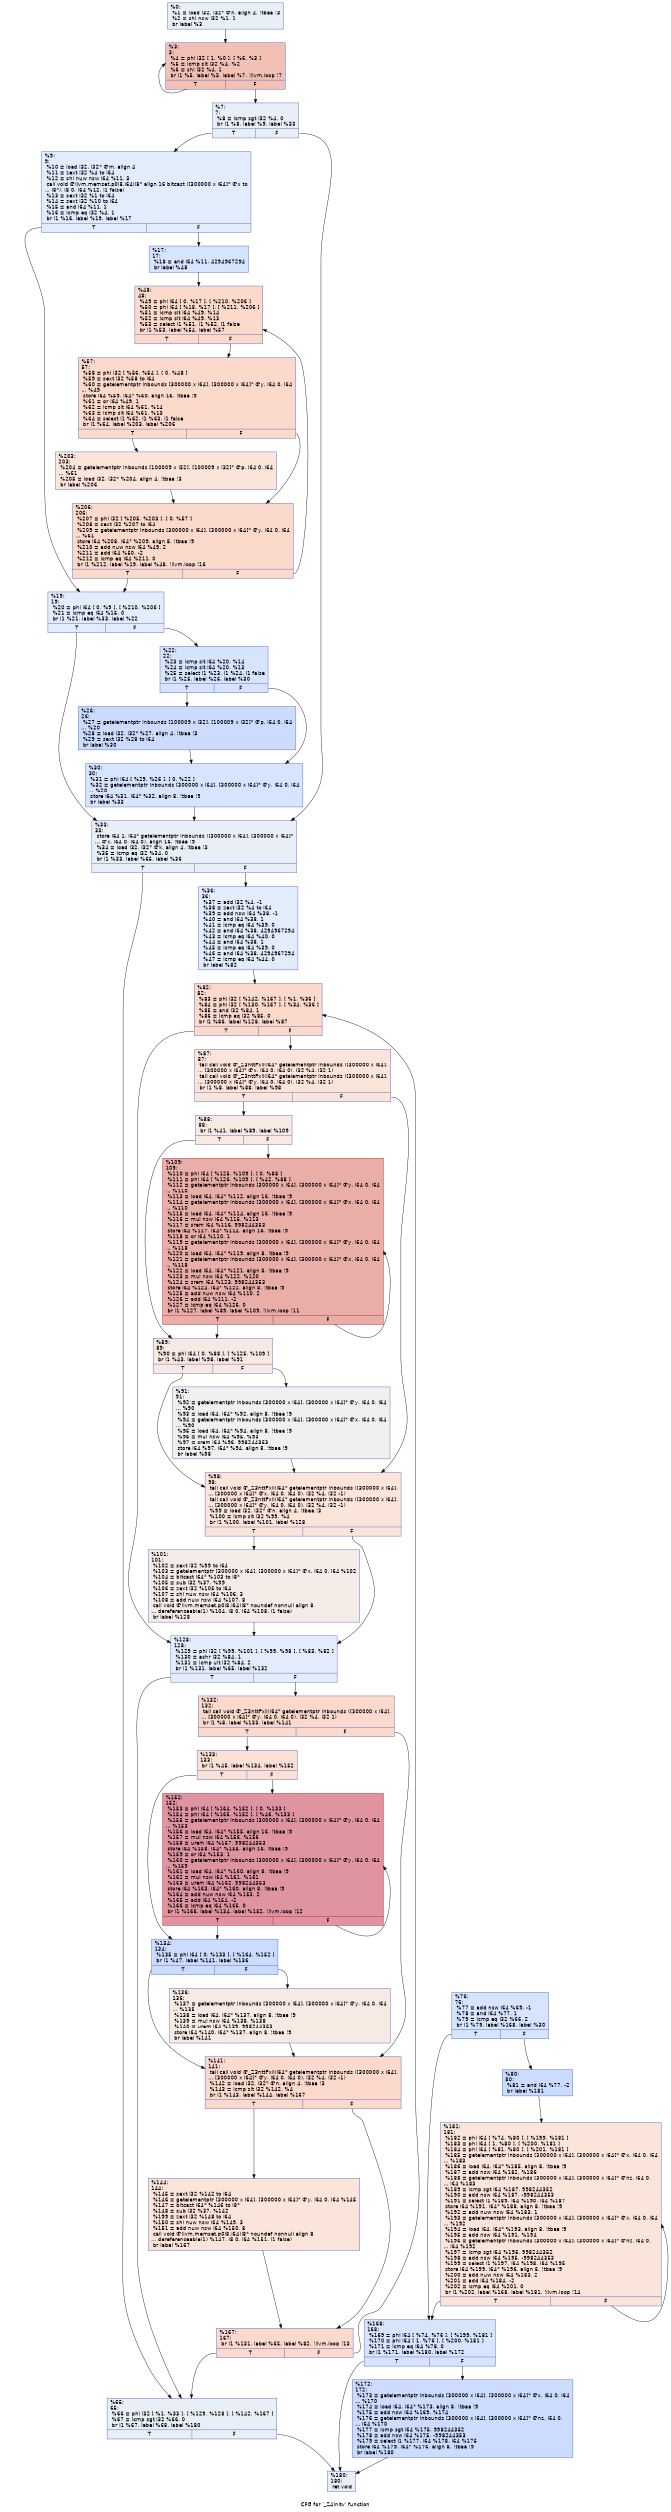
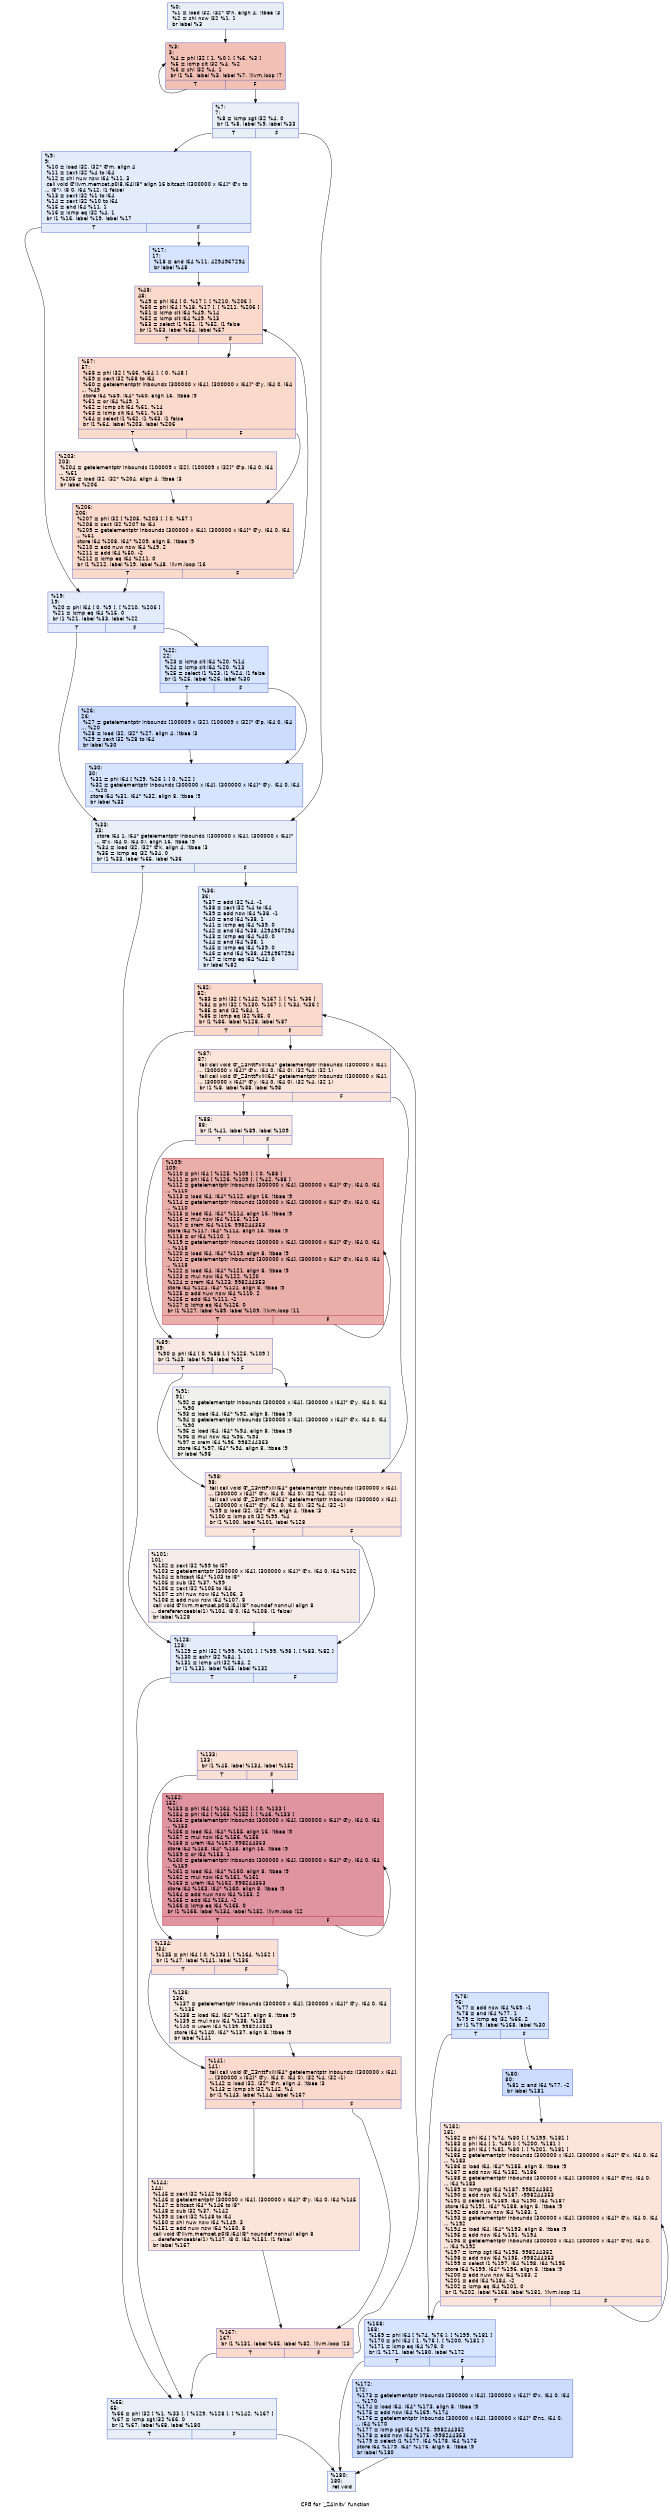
(190, 1566) -> (190, 1566)
(296, 1716) -> none
(215, 1957) -> (215, 1957)
